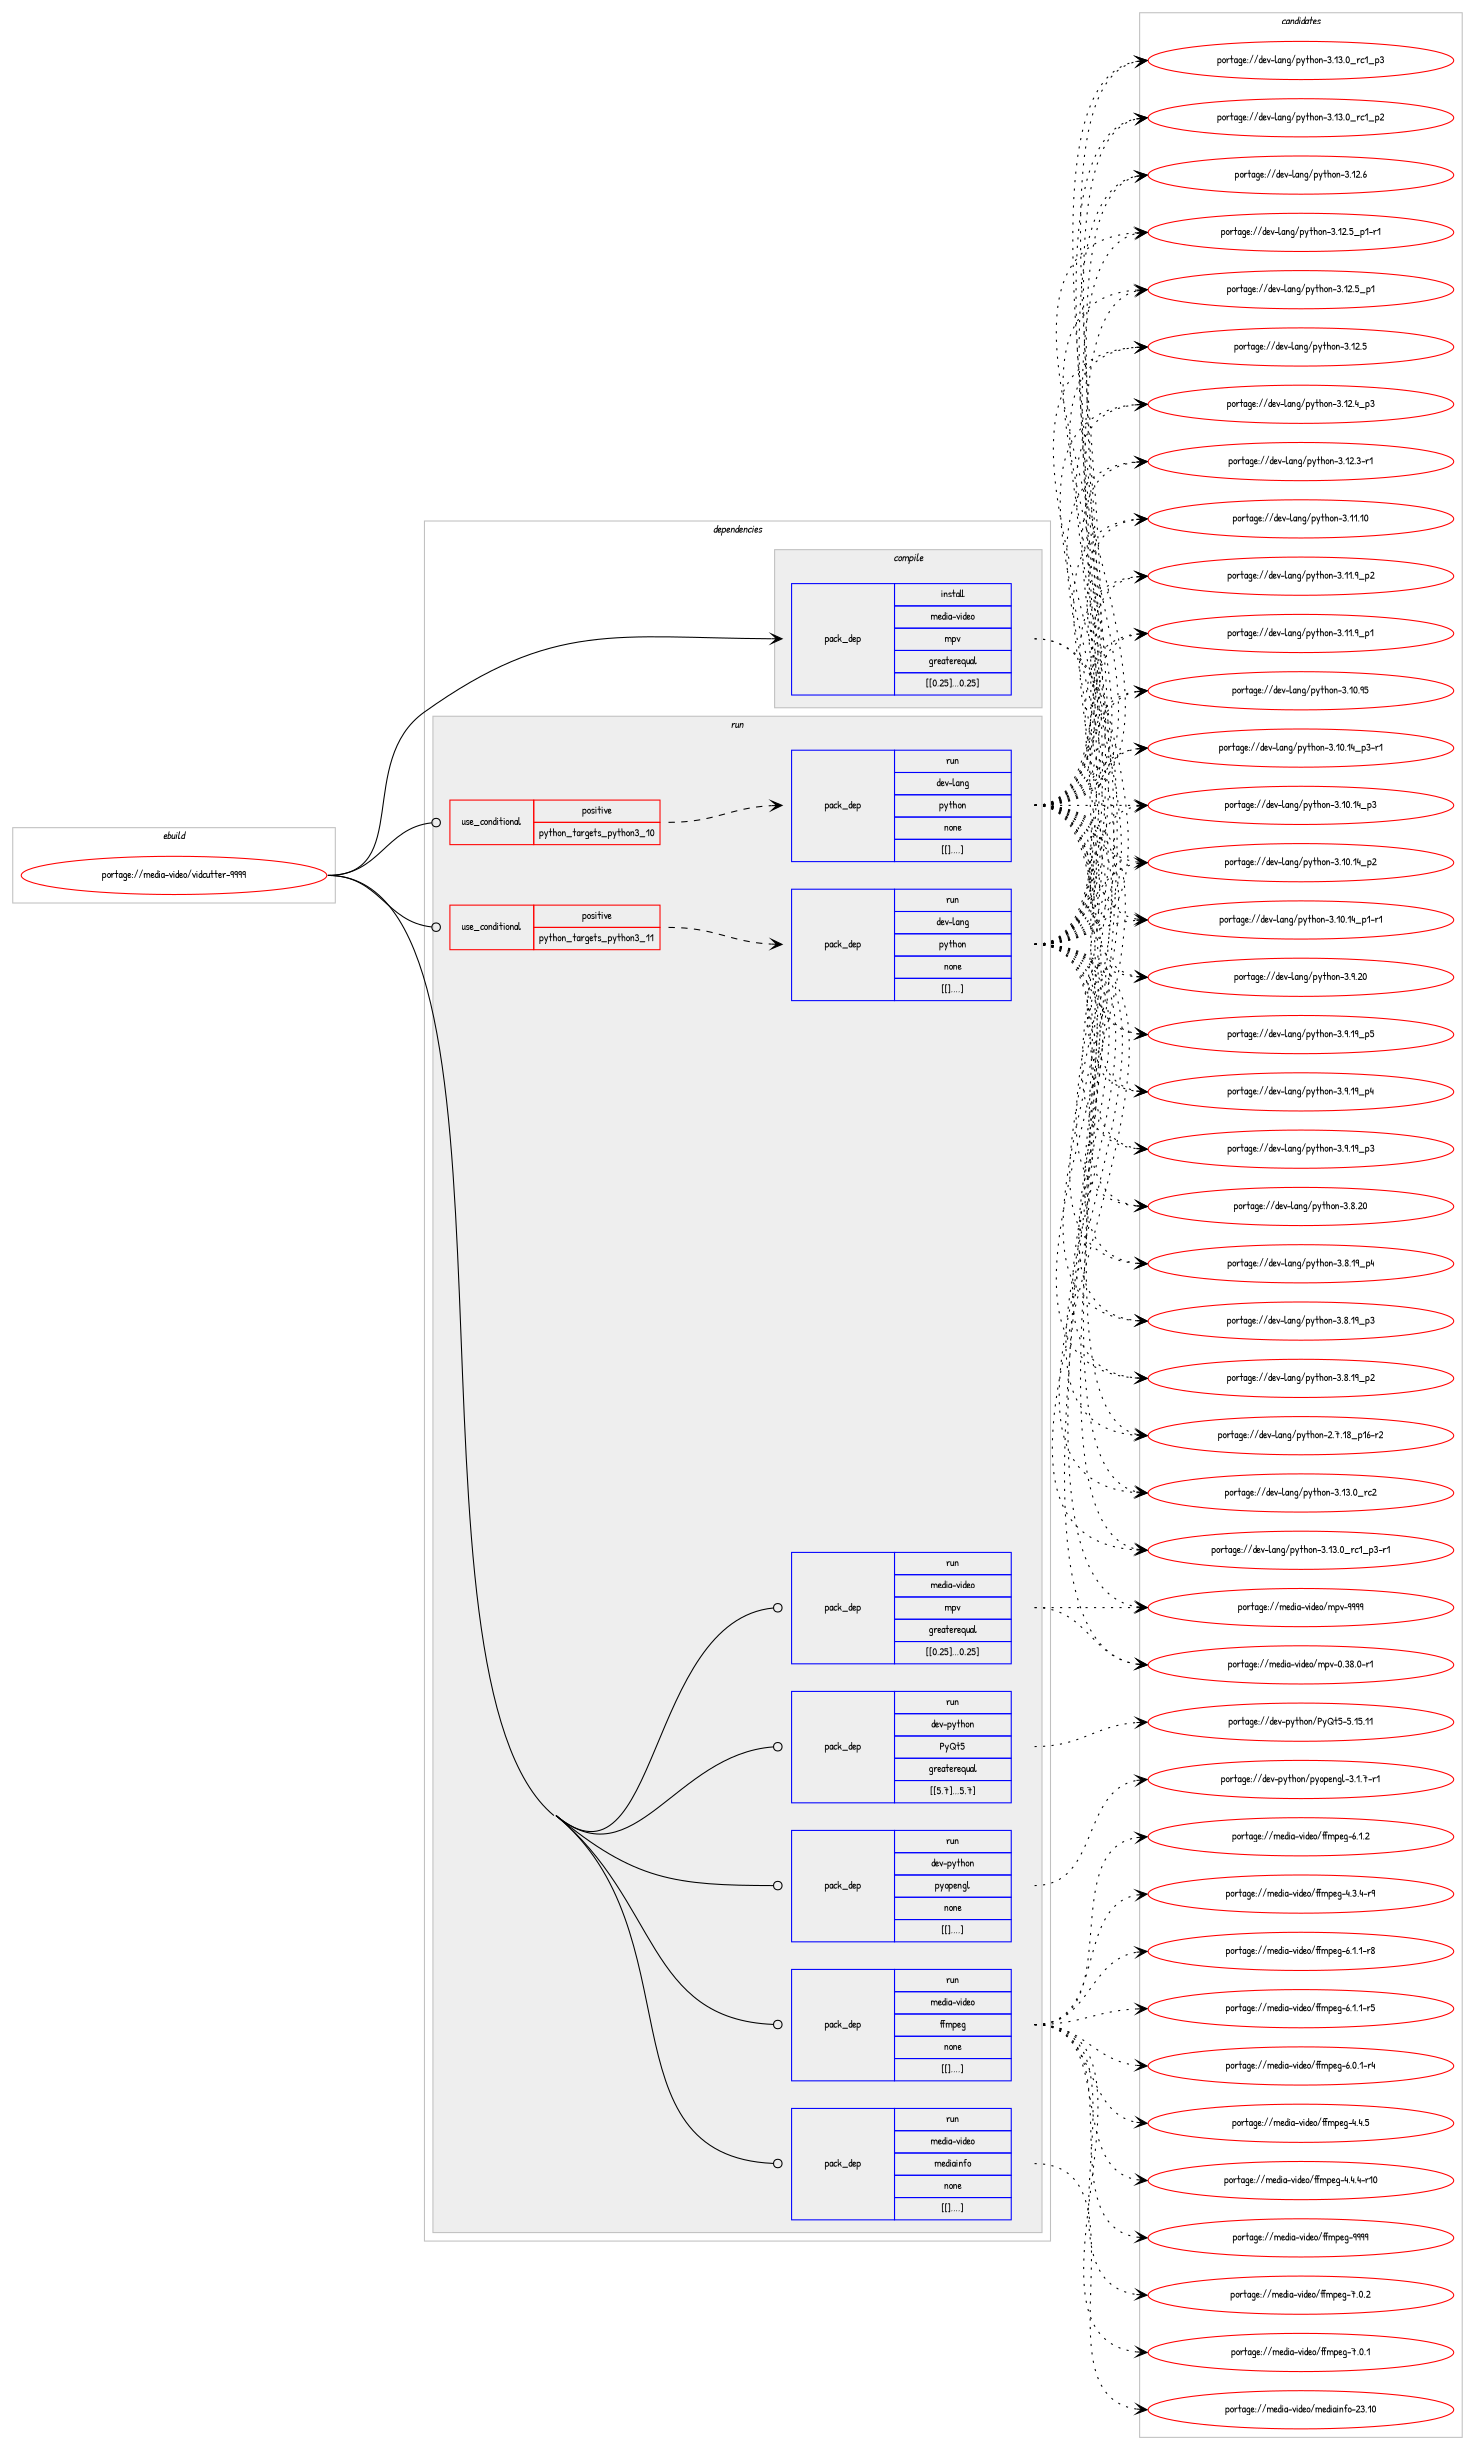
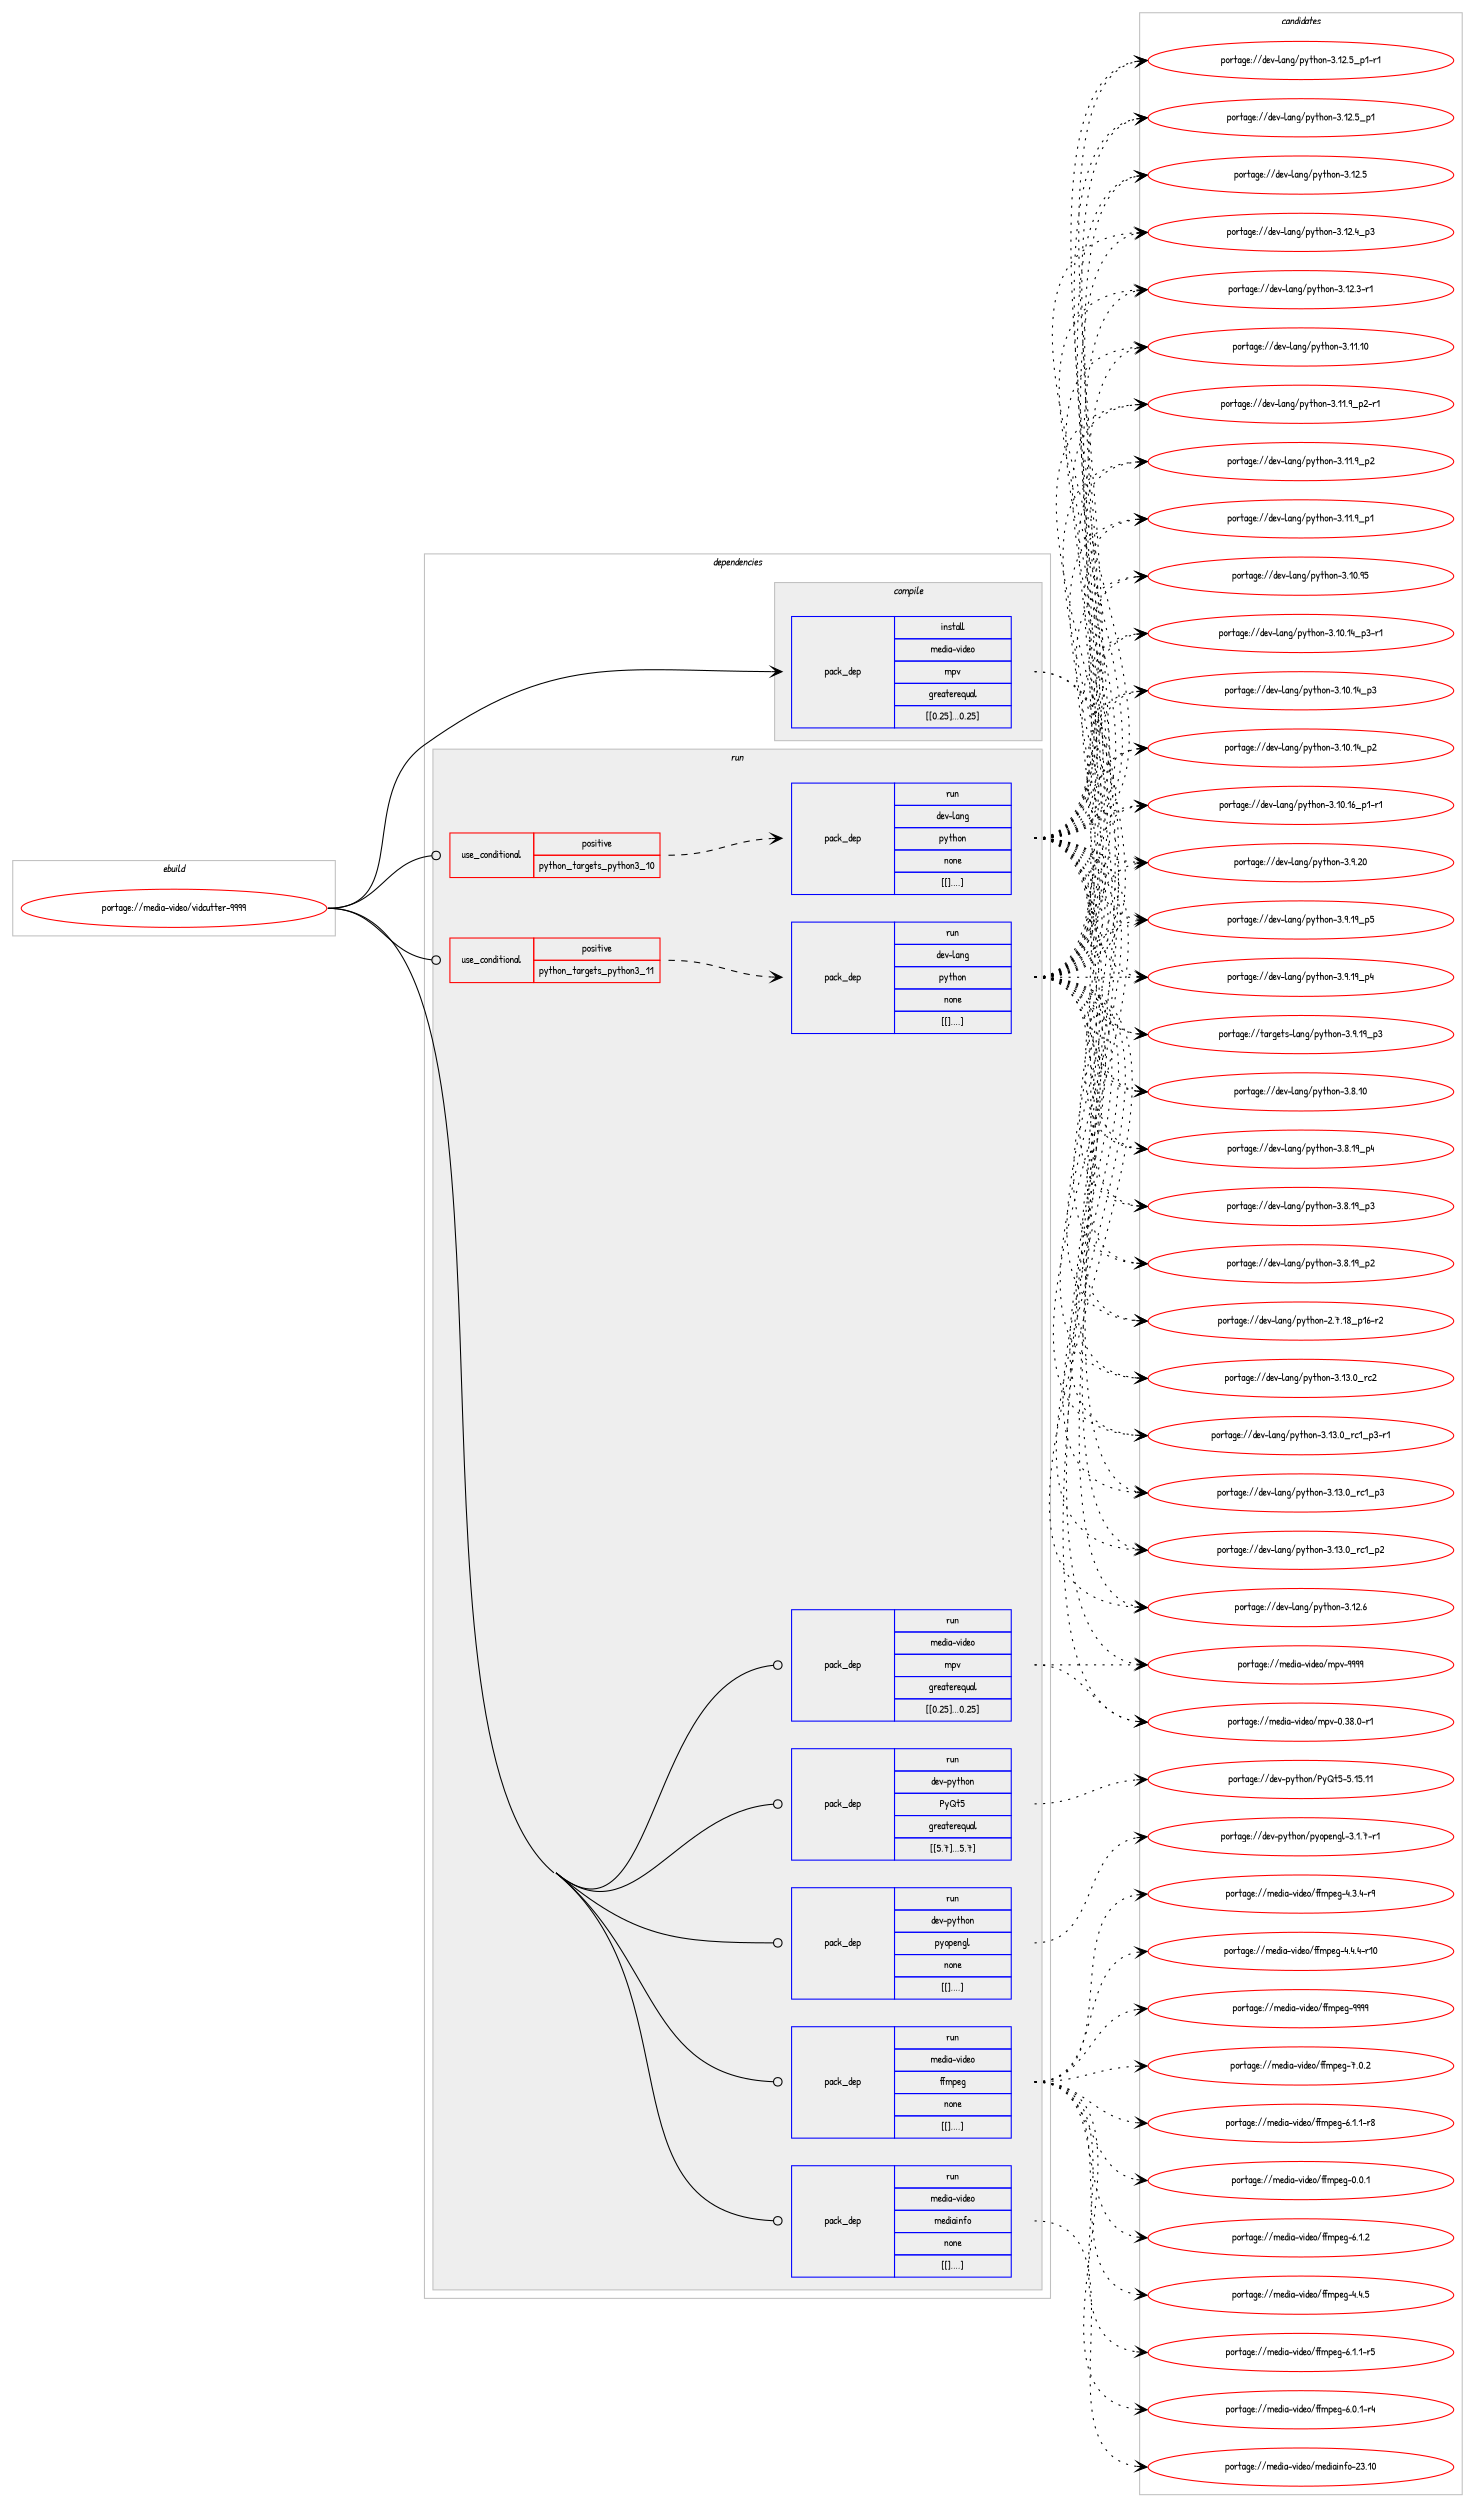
none -> (1301, 404)
(1301, 920) -> (1301, 805)
(1301, 1149) -> (1301, 1035)
(1301, 1206) -> (1301, 1092)
(1301, 2352) -> (1301, 2181)
